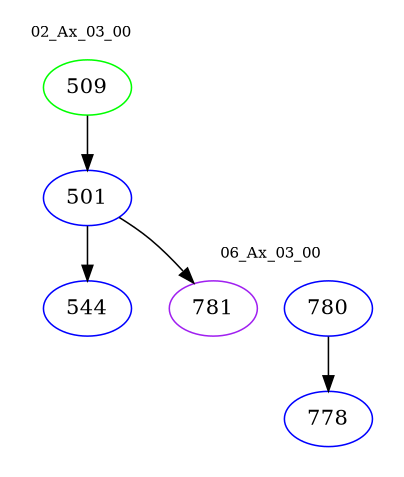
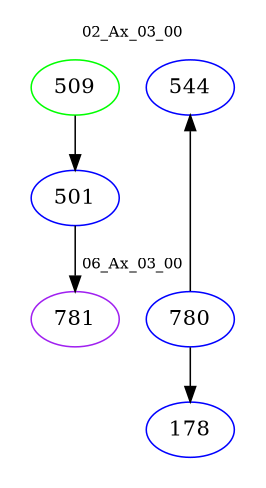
(87, 246) -> (190, 211)
(328, 419) -> (190, 430)
